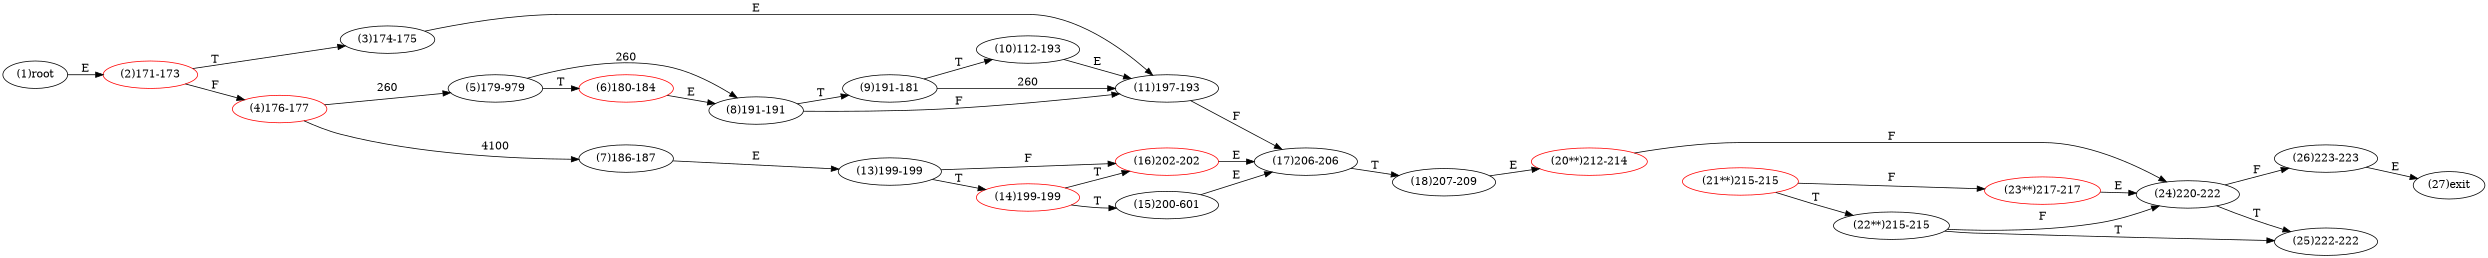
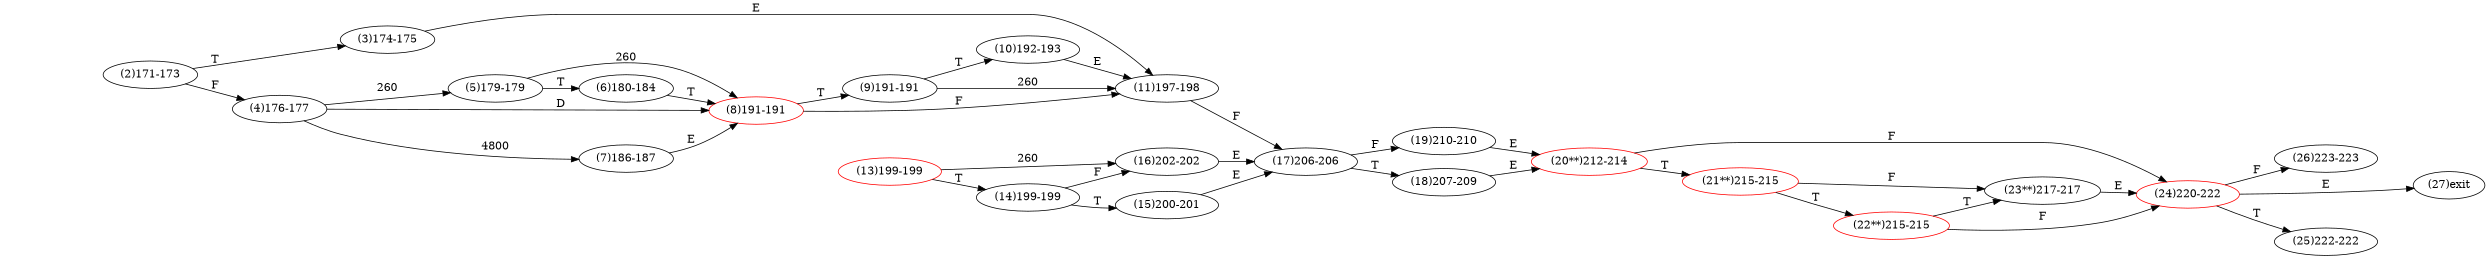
(1028, 50) -> (1028, 50)
(35, 75) -> none
(150, 75) -> (150, 75)
(495, 88) -> (495, 88)
(626, 88) -> (626, 88)
(890, 88) -> (890, 88)
(1167, 88) -> (1167, 88)
(691, 93) -> (691, 93)
(280, 109) -> (280, 109)
none -> (514, 110)
(756, 111) -> (756, 111)
none -> (1444, 141)
(495, 147) -> (495, 147)
(1028, 159) -> (1028, 159)
(1167, 162) -> (1167, 162)
(752, 165) -> (701, 143)
none -> (1661, 171)
(890, 172) -> (890, 172)
(2388, 172) -> (2323, 193)
(1097, 173) -> (1097, 173)
(2043, 191) -> (2043, 191)
(2188, 194) -> (2188, 194)
(1028, 197) -> (1028, 197)
(1167, 205) -> (1167, 205)
(1891, 226) -> (1891, 226)
(2106, 237) -> (1963, 209)
